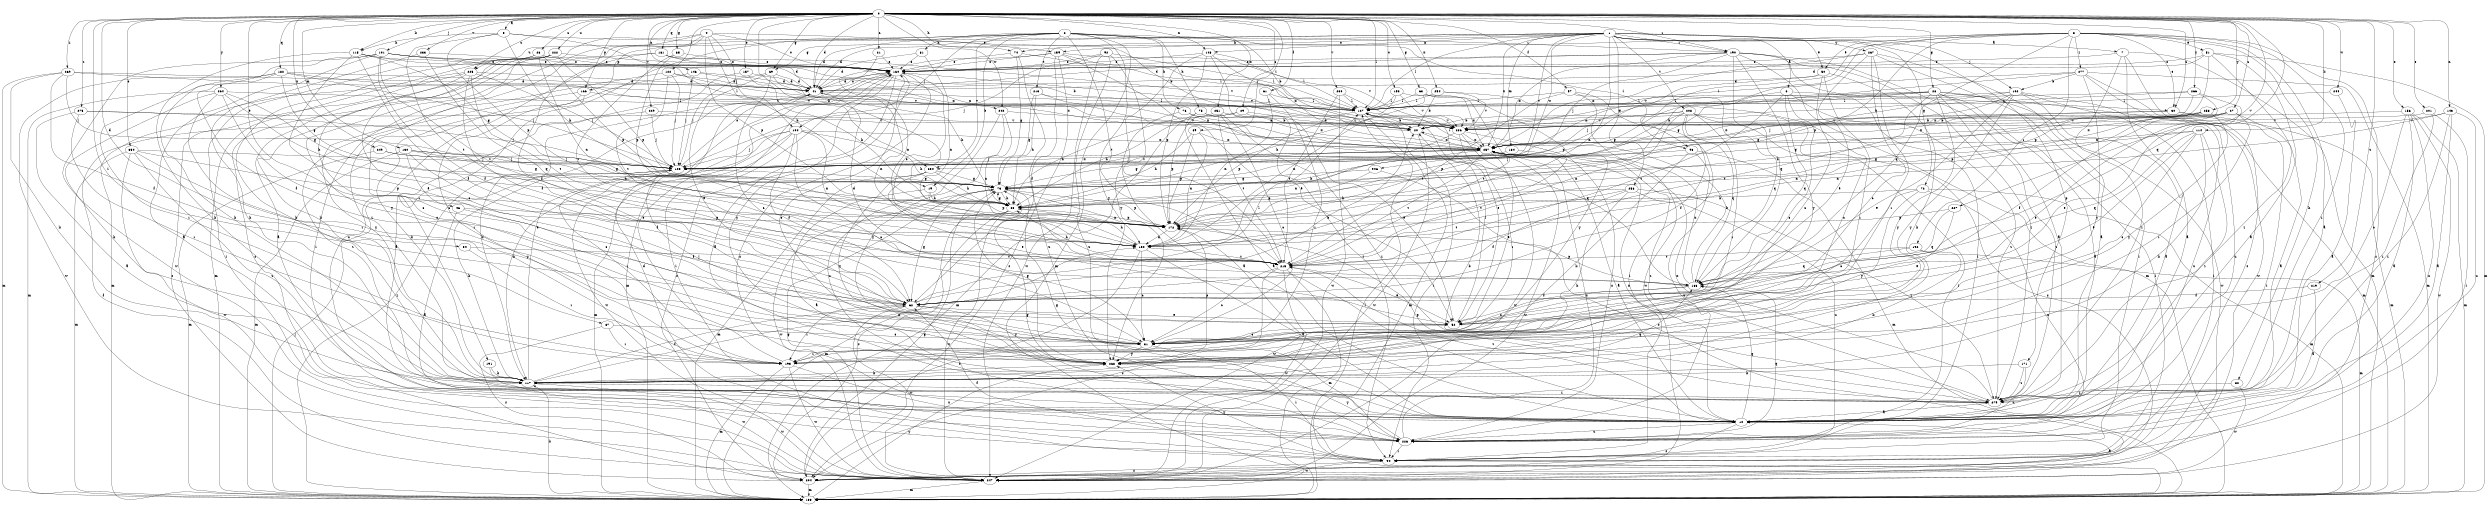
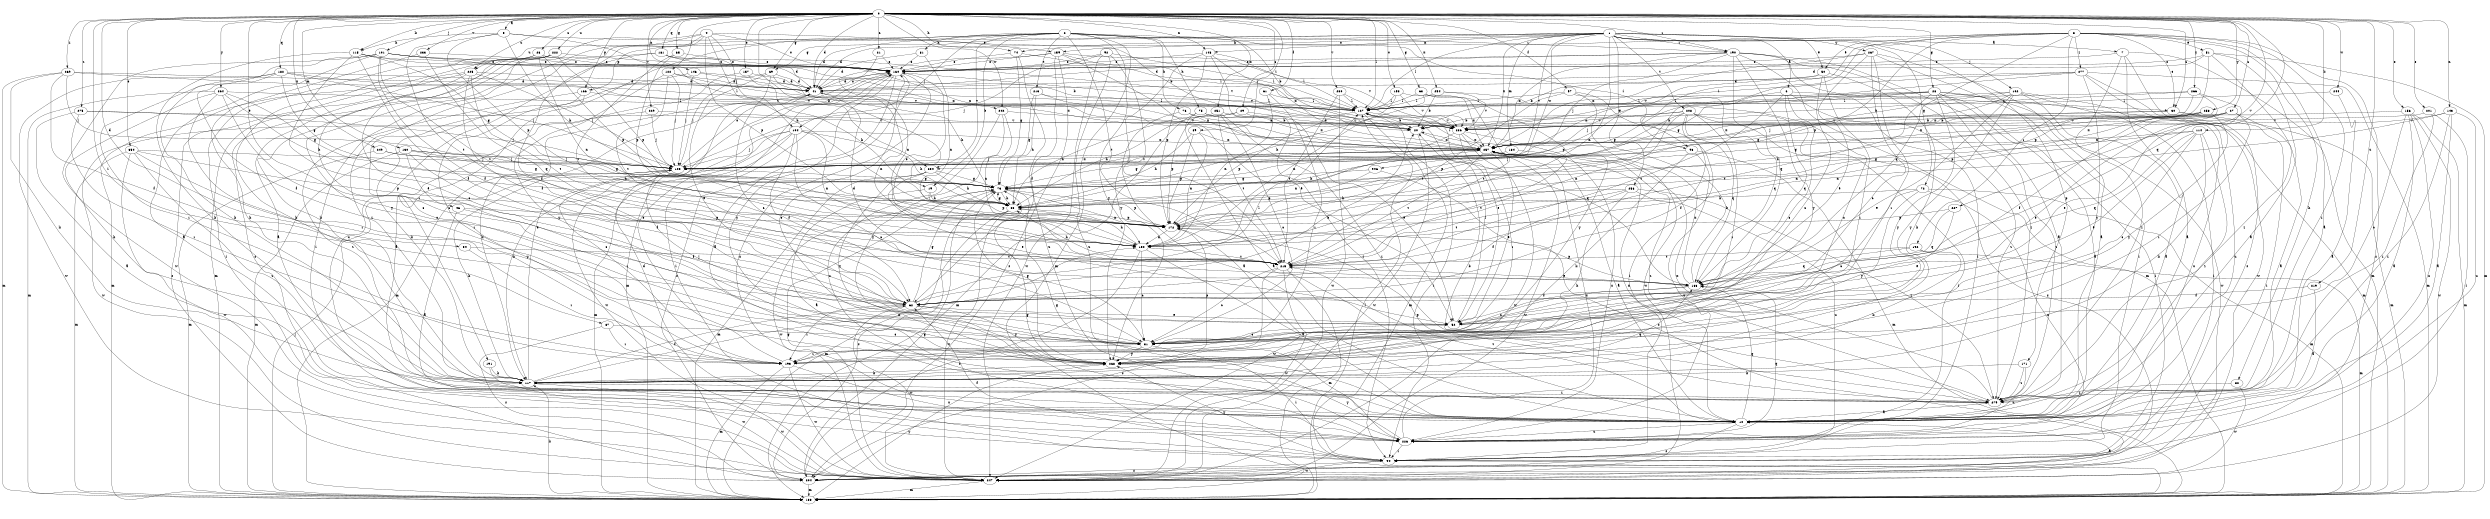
(2050, 81) -> (1630, 84)
(332, 145) -> (708, 276)
(924, 240) -> (933, 240)
(1367, 285) -> (1498, 275)
(103, 296) -> (103, 296)
(397, 296) -> (397, 296)
